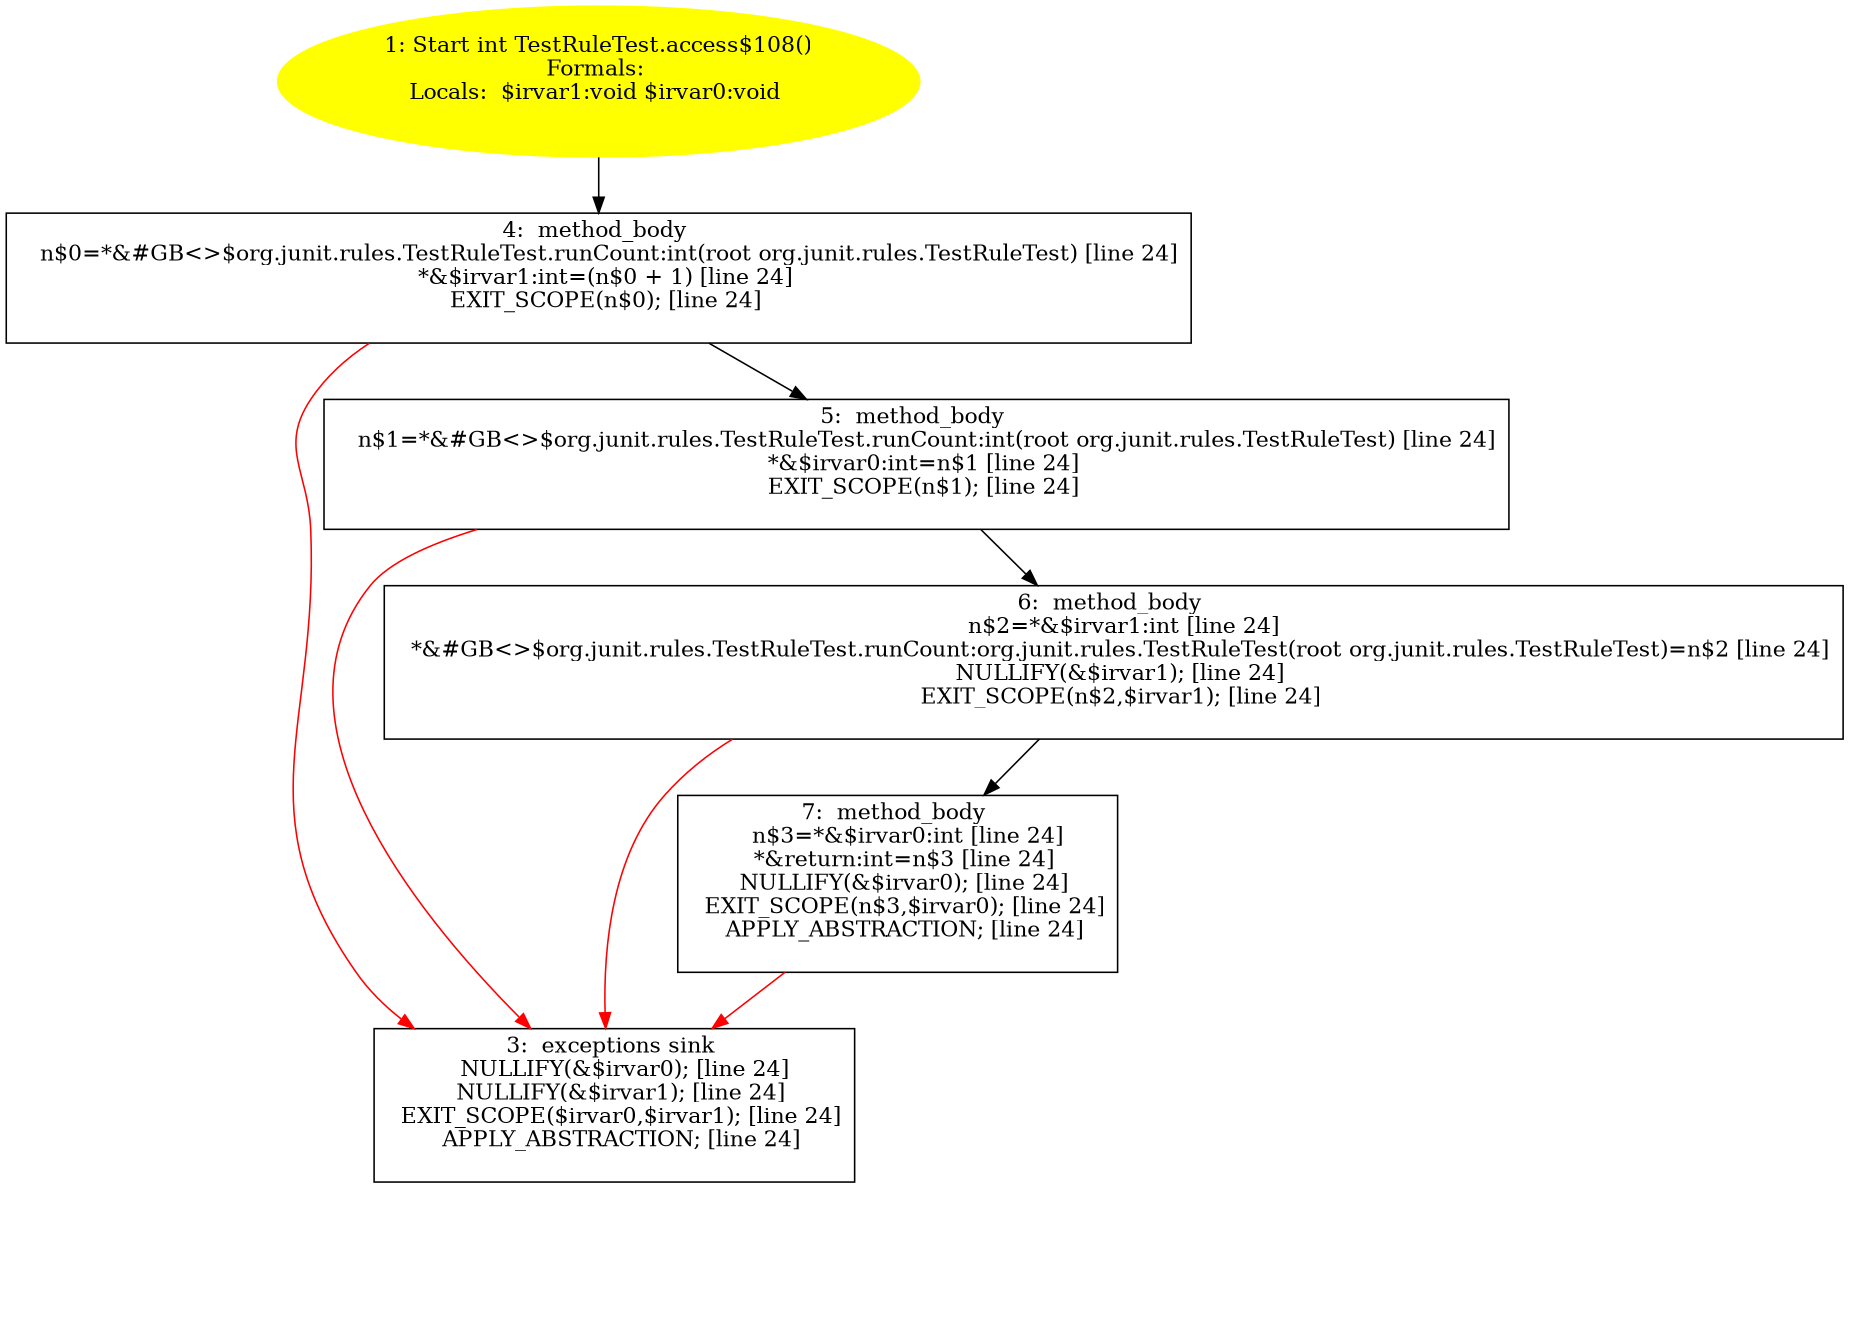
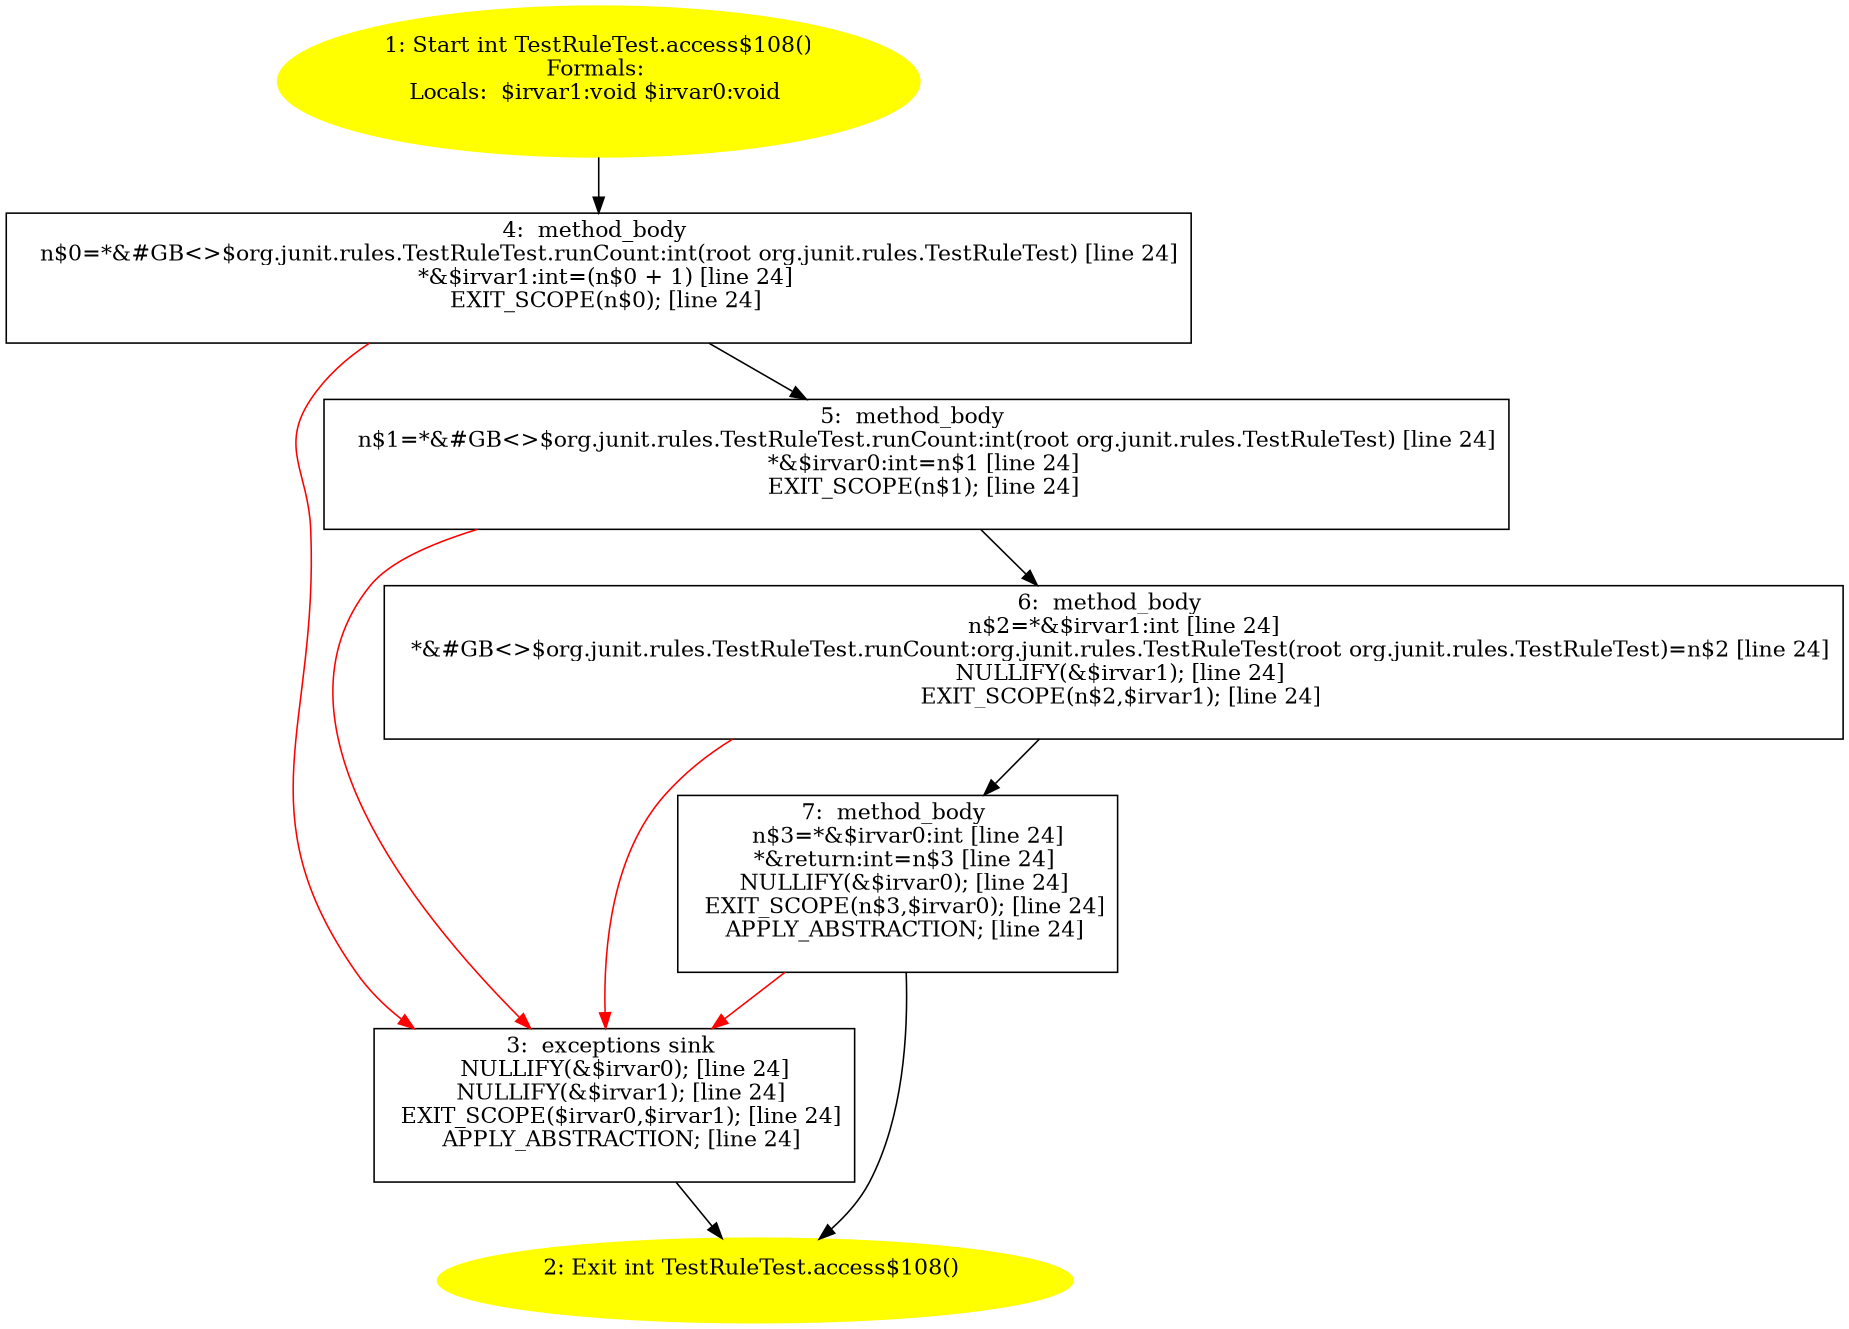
none -> (755, 1280)
